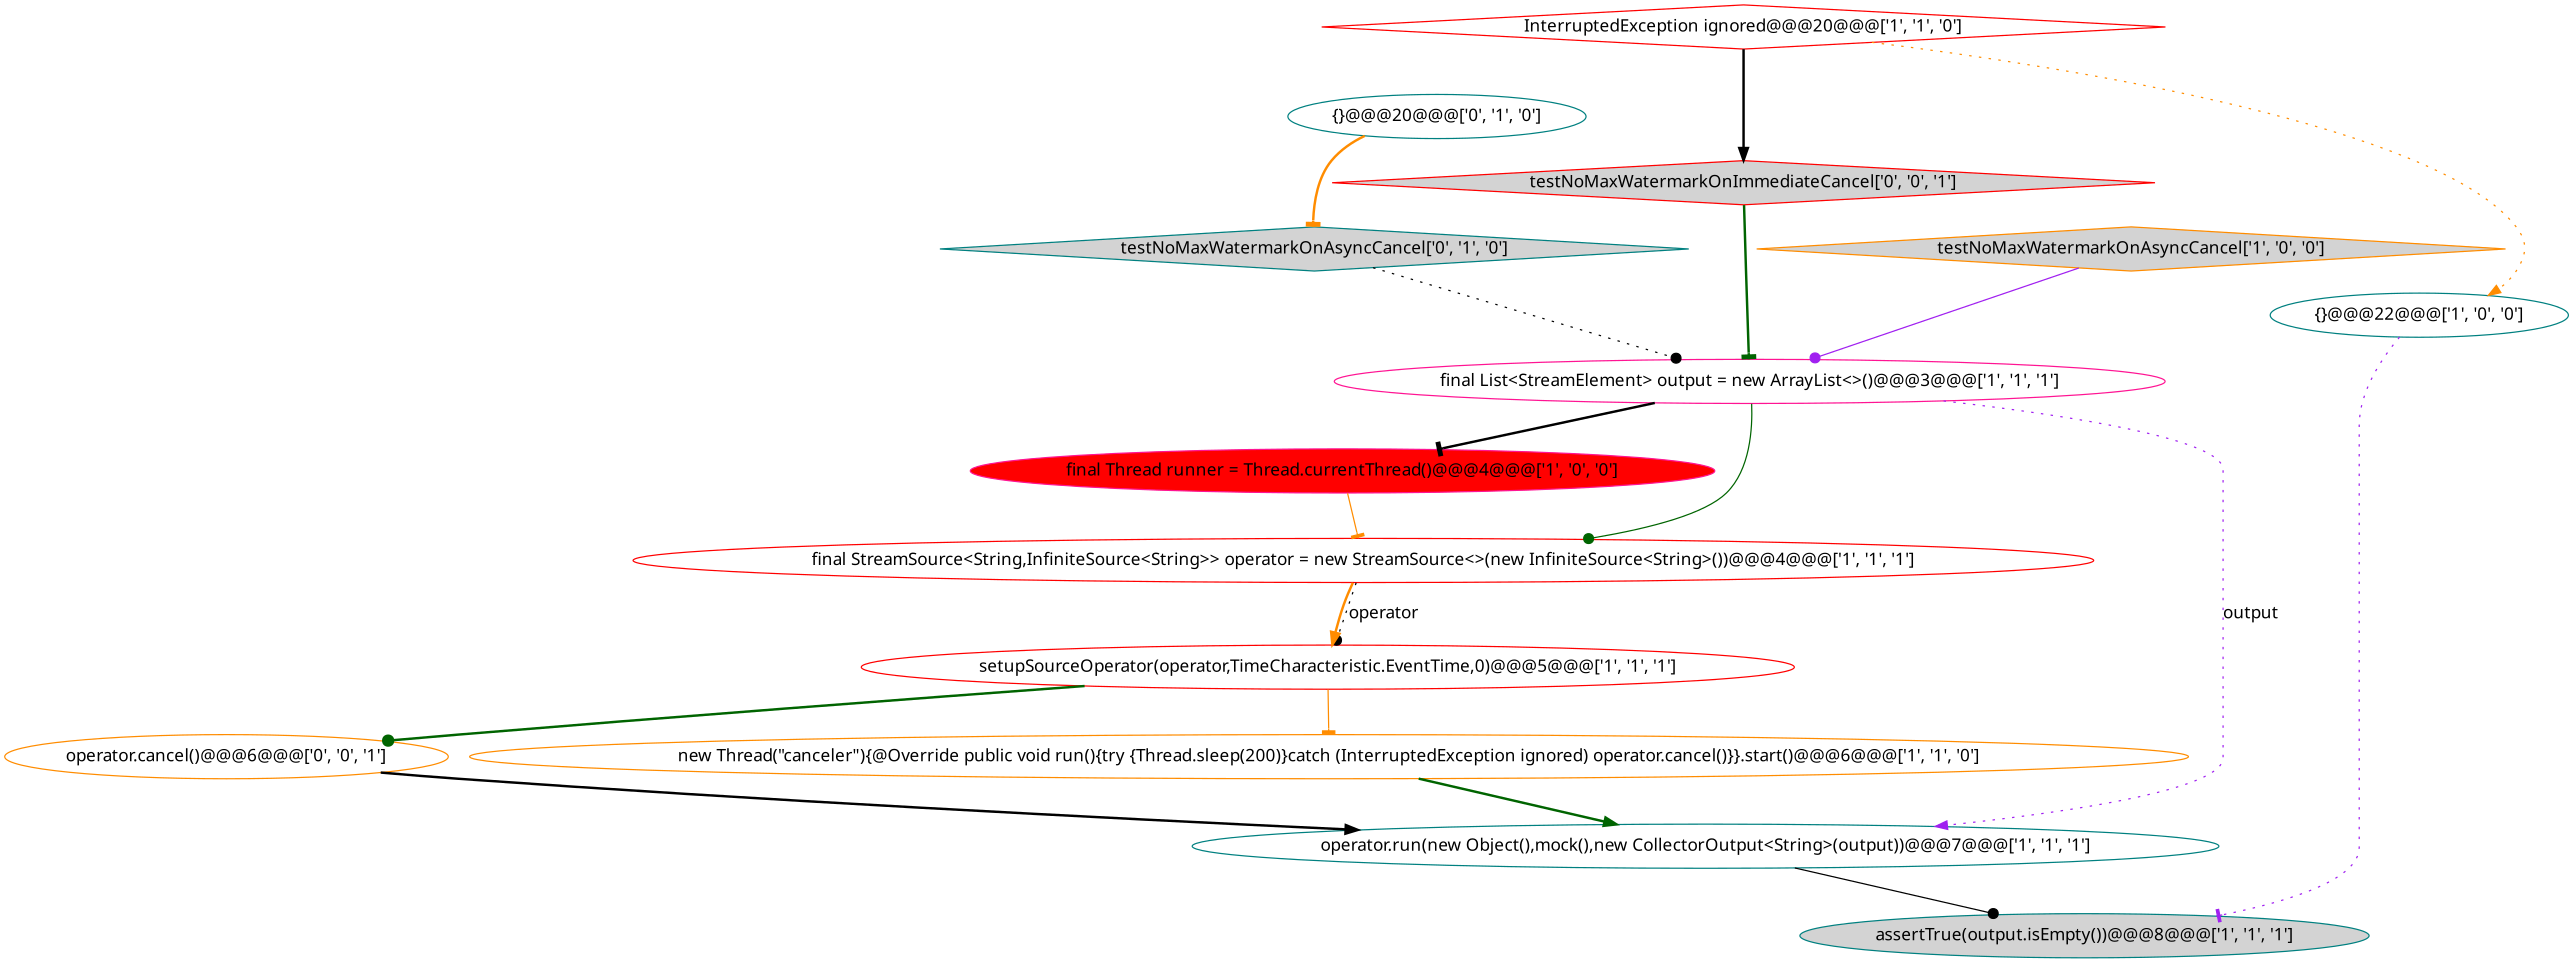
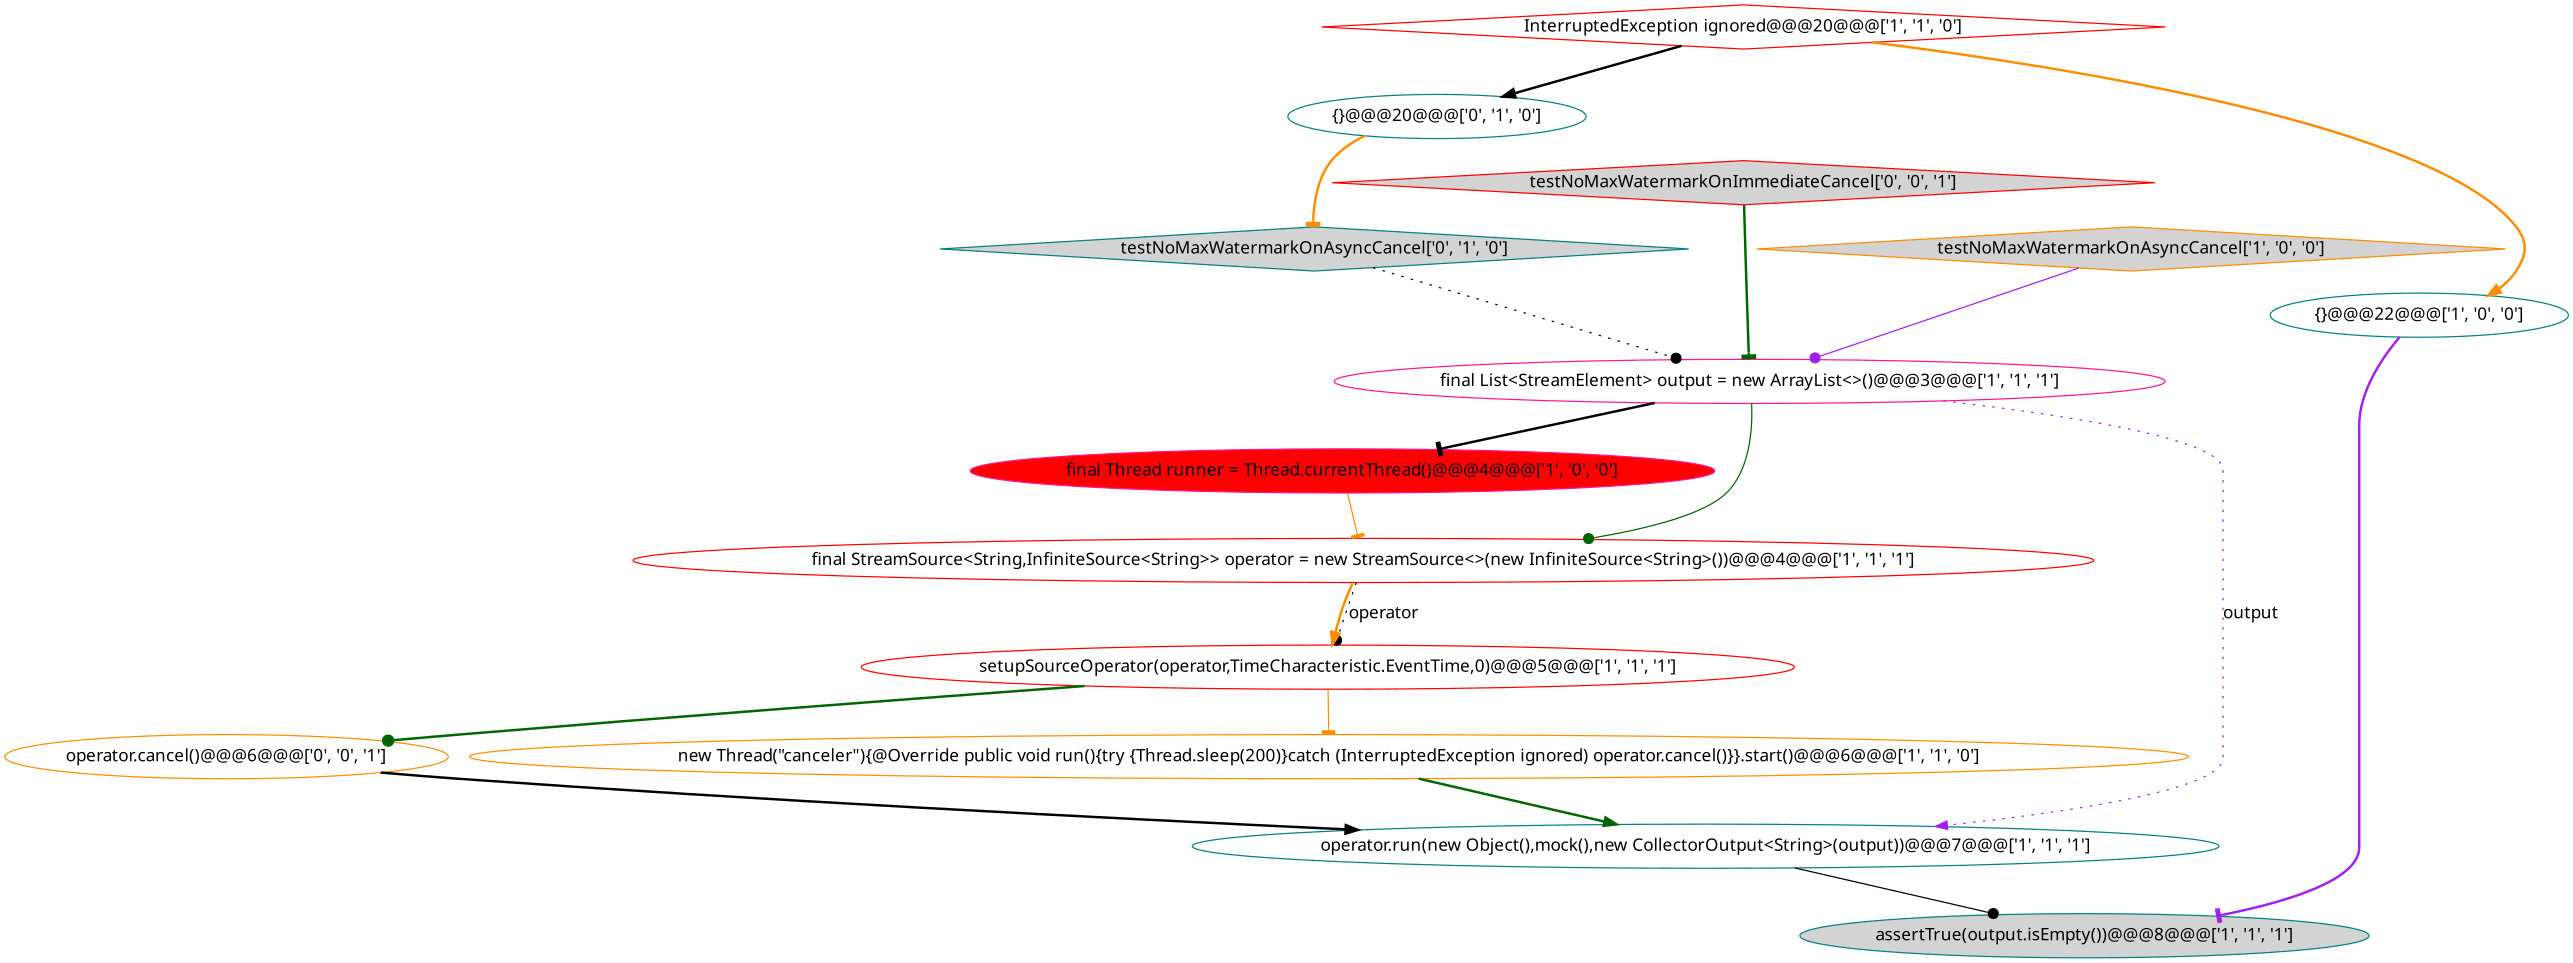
(1744, 99) -> (1598, 70)
(2242, 107) -> (2242, 107)
(2359, 667) -> (2359, 667)
